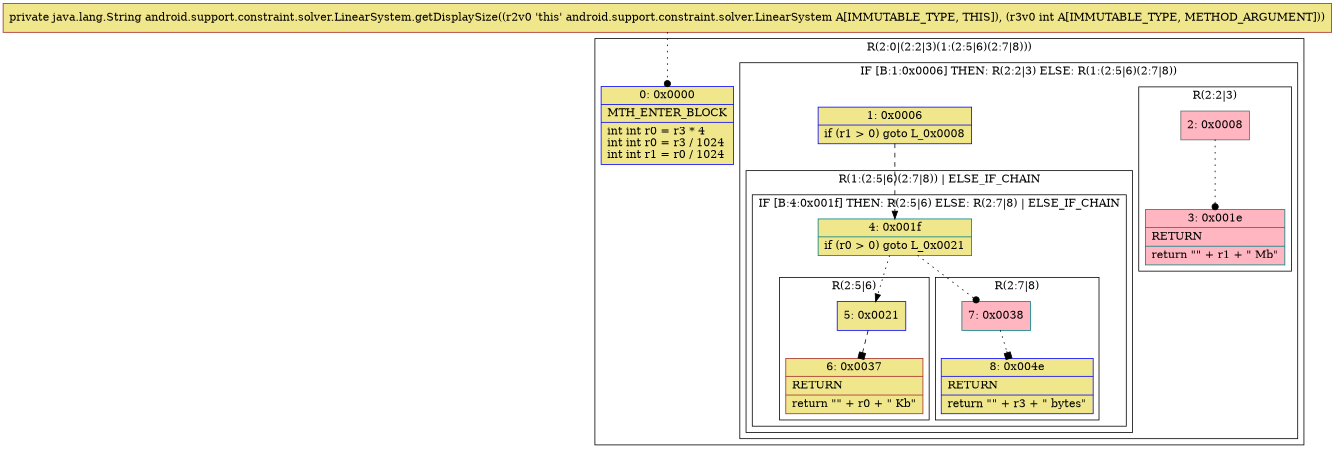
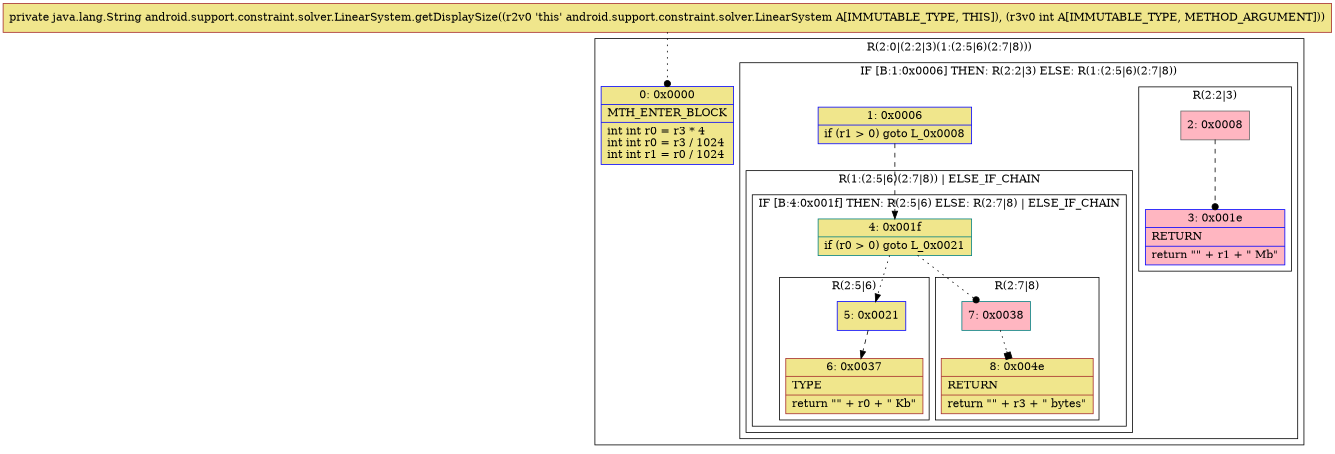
(1215, 171) -> (1215, 171)
(1215, 237) -> (1215, 237)
(865, 341) -> (865, 341)
(817, 385) -> (807, 385)
(1017, 386) -> (1017, 386)
